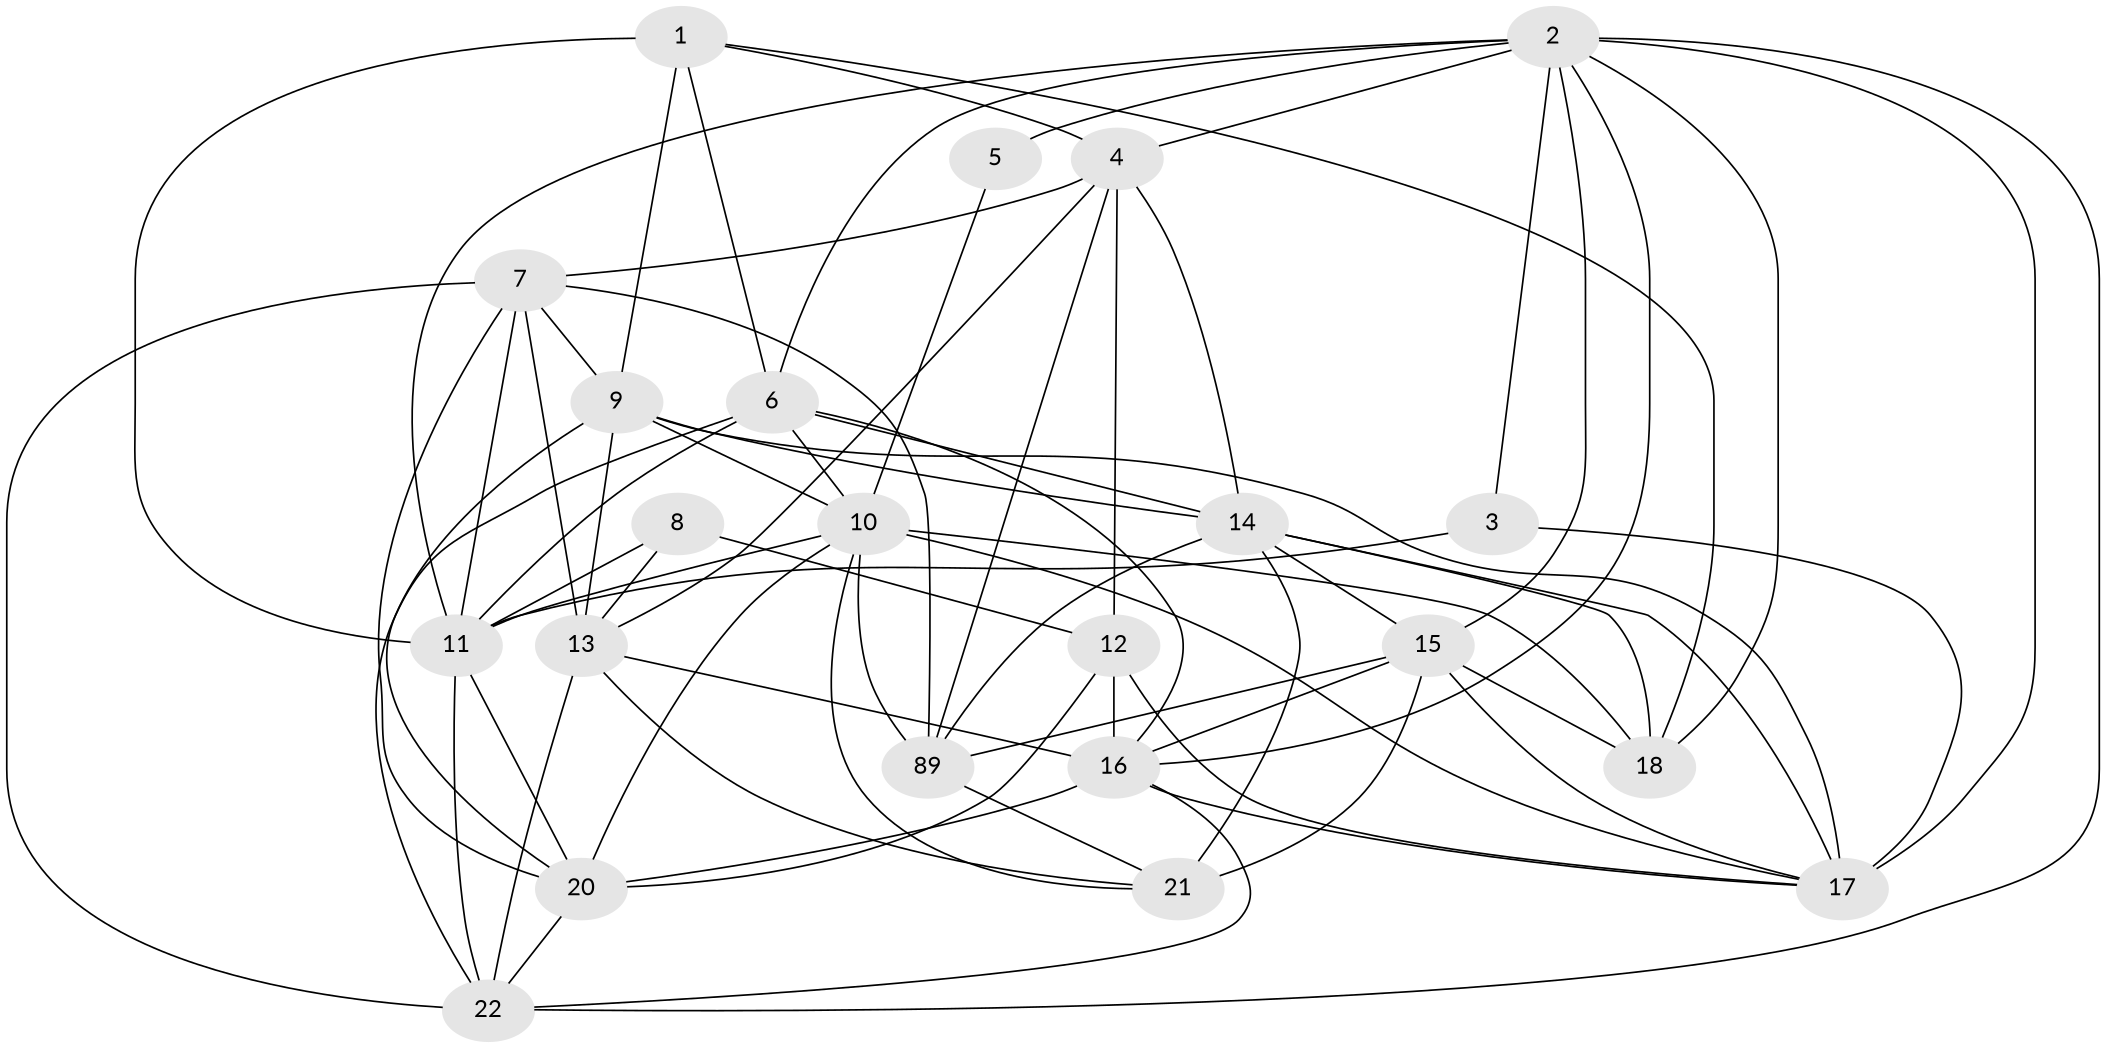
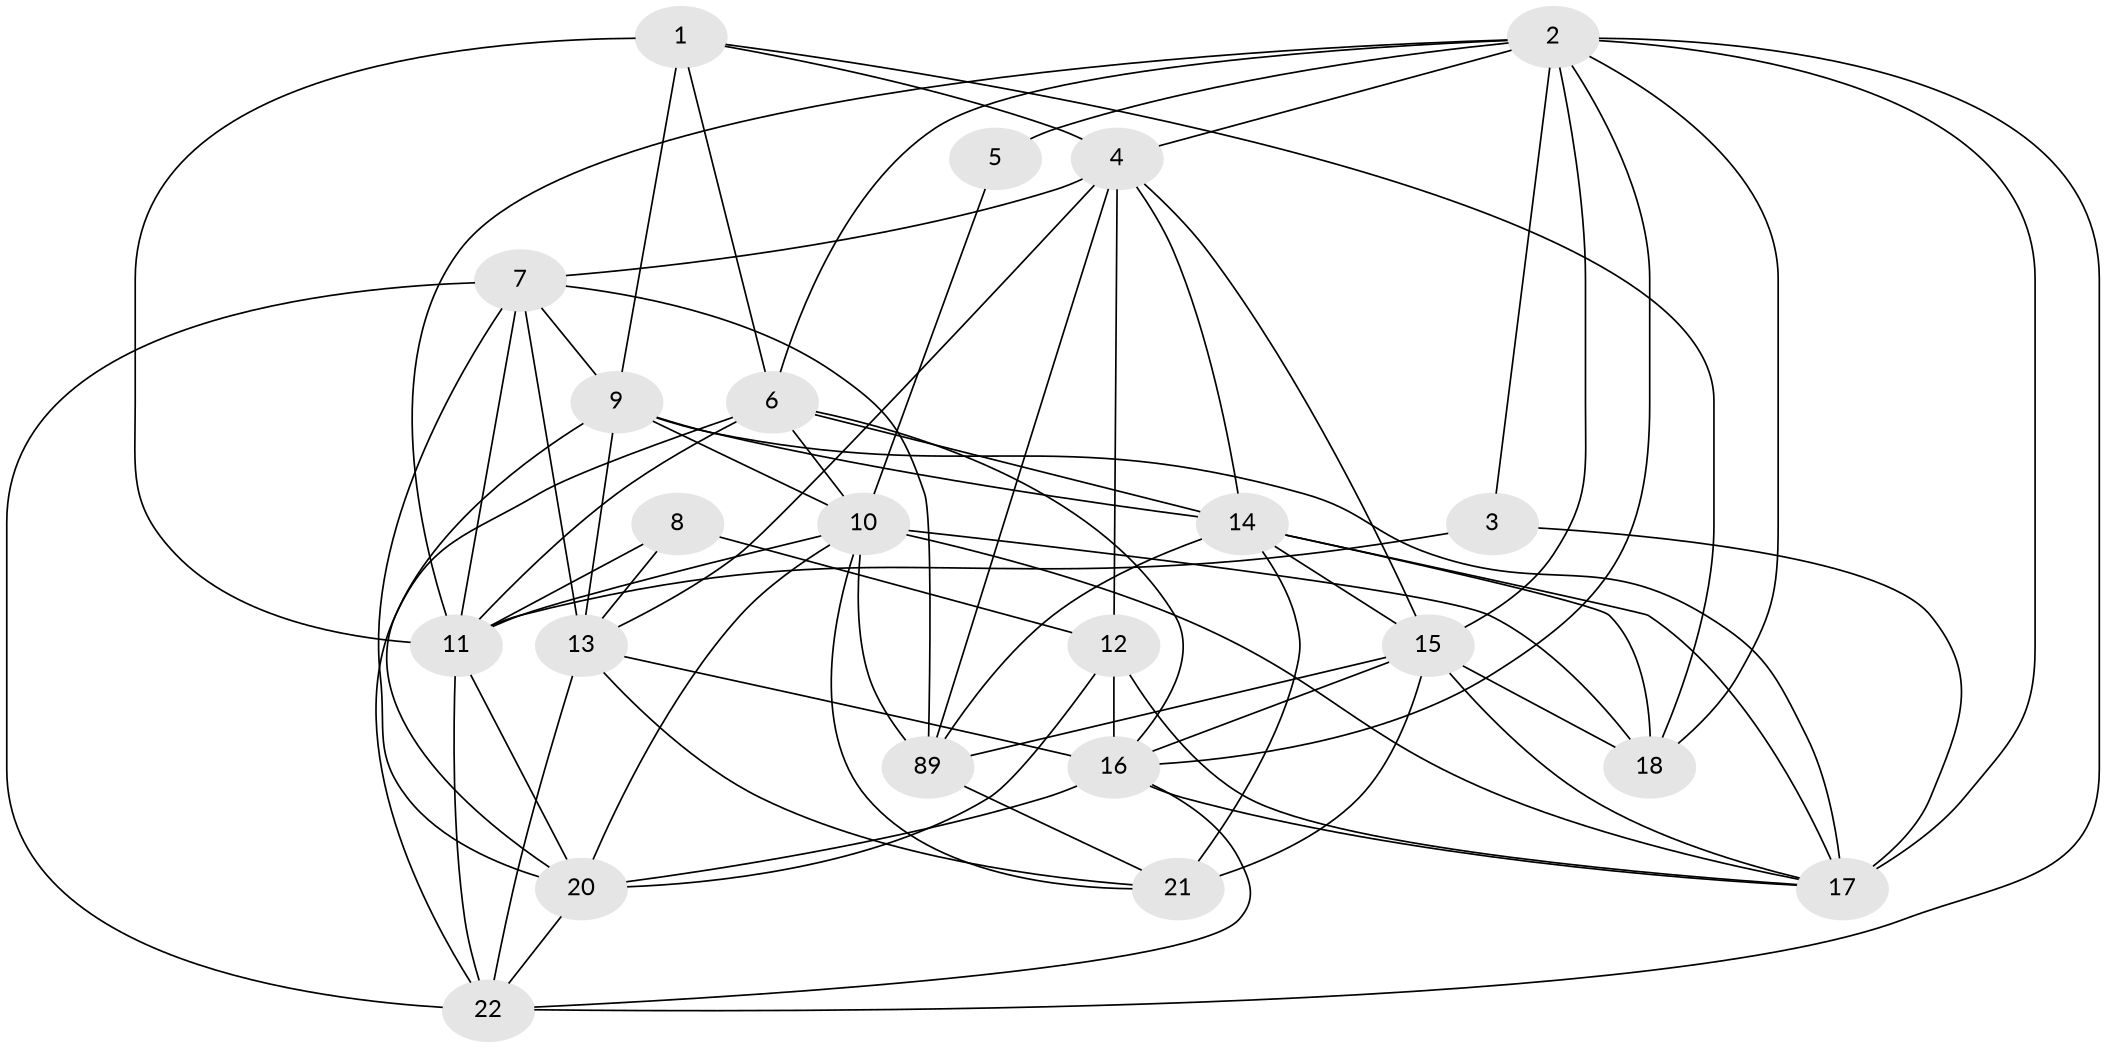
none -> (1298, 388)
